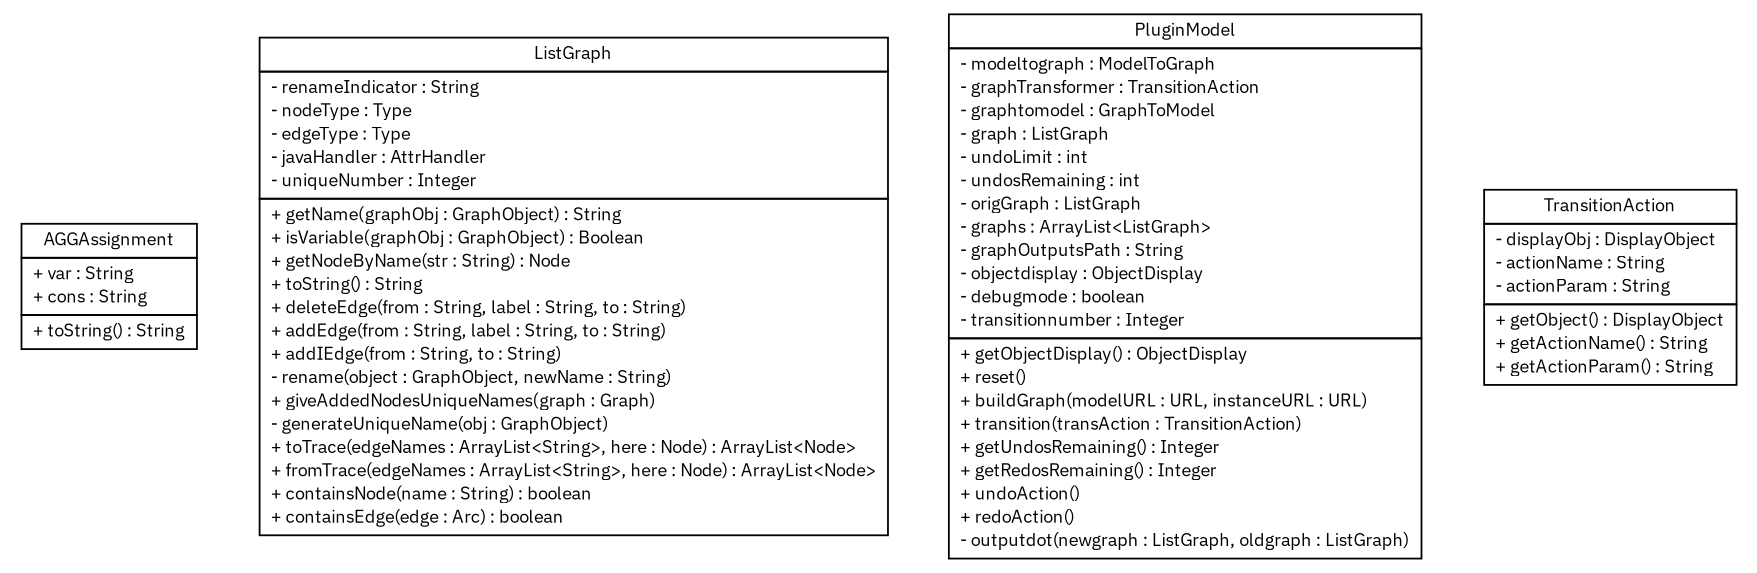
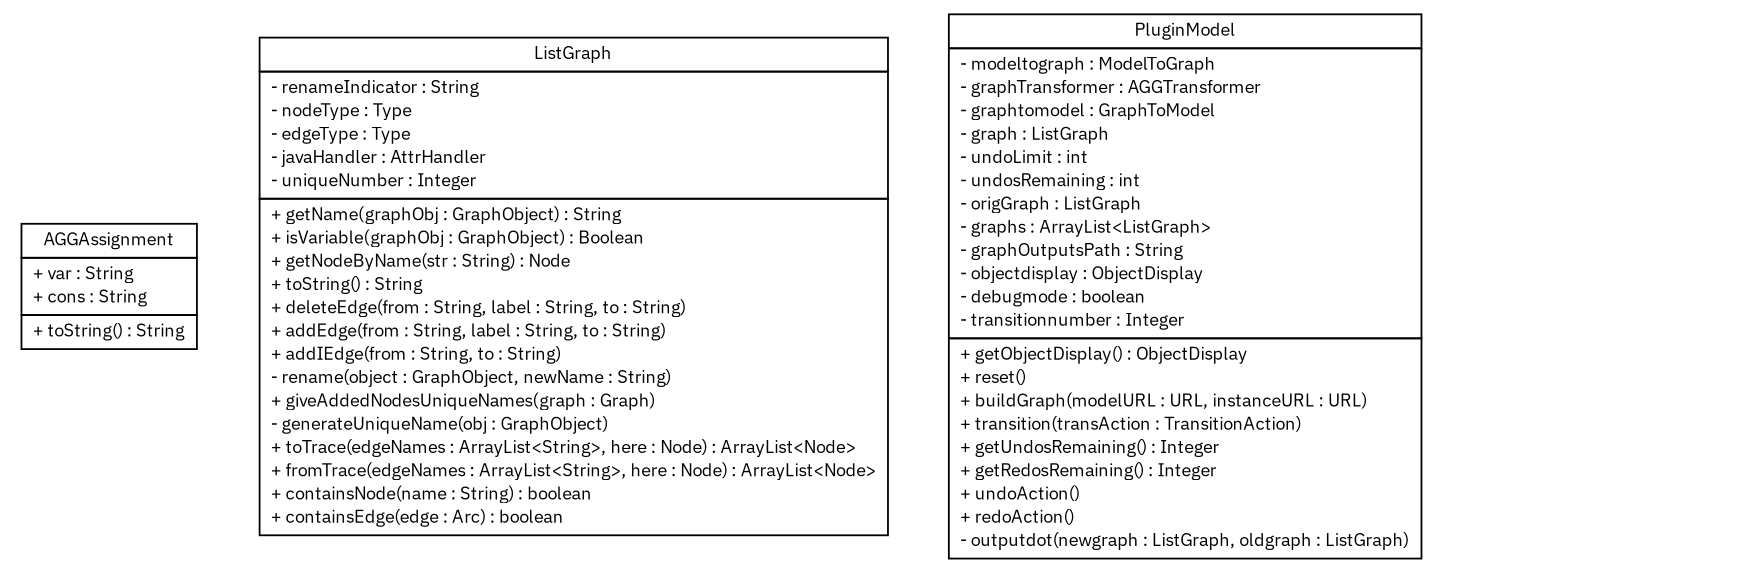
(1110, 88) -> (1111, 88)
(1609, 286) -> none
